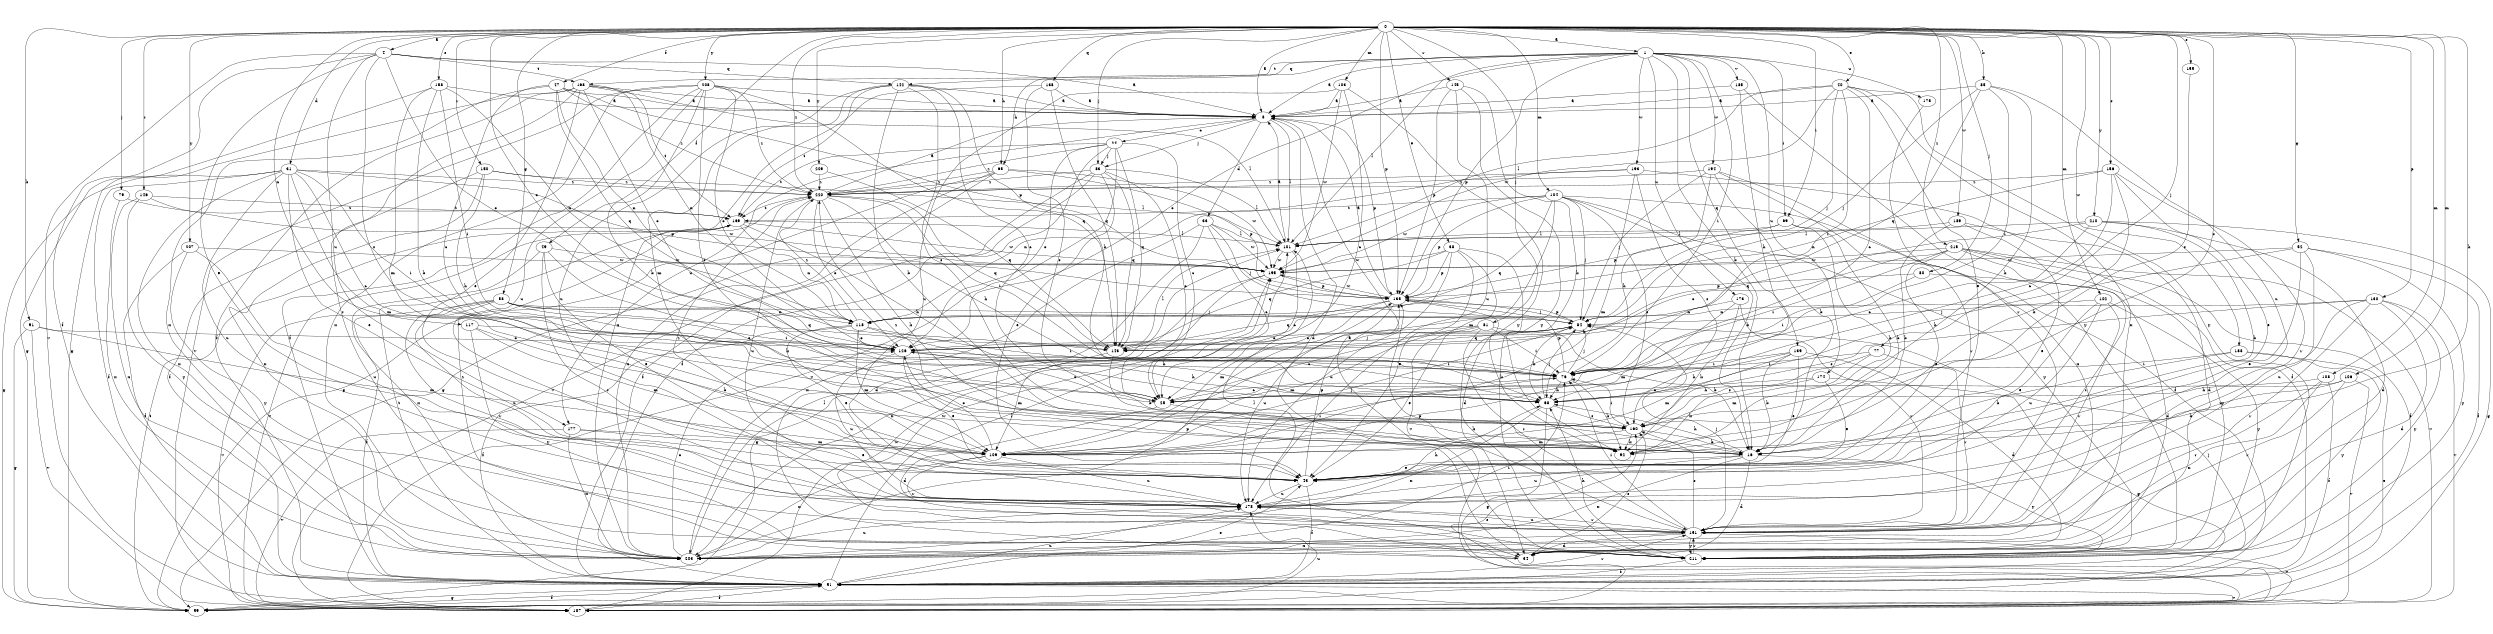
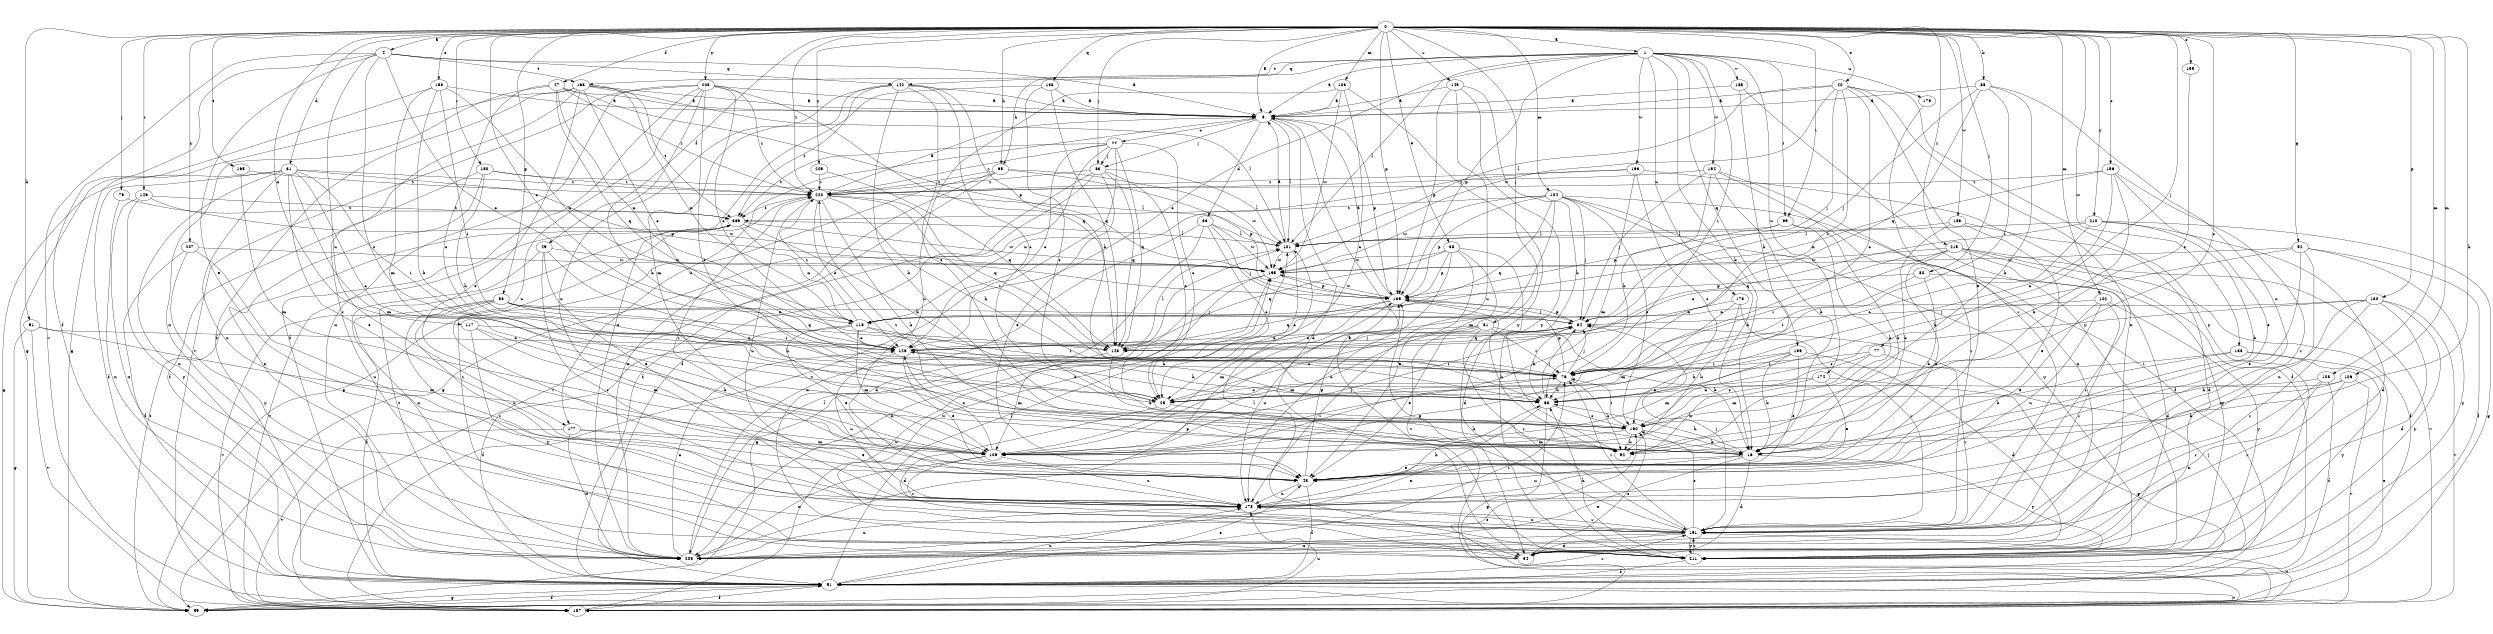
none -> (241, 169)
(736, 221) -> (736, 221)
none -> (1887, 402)
